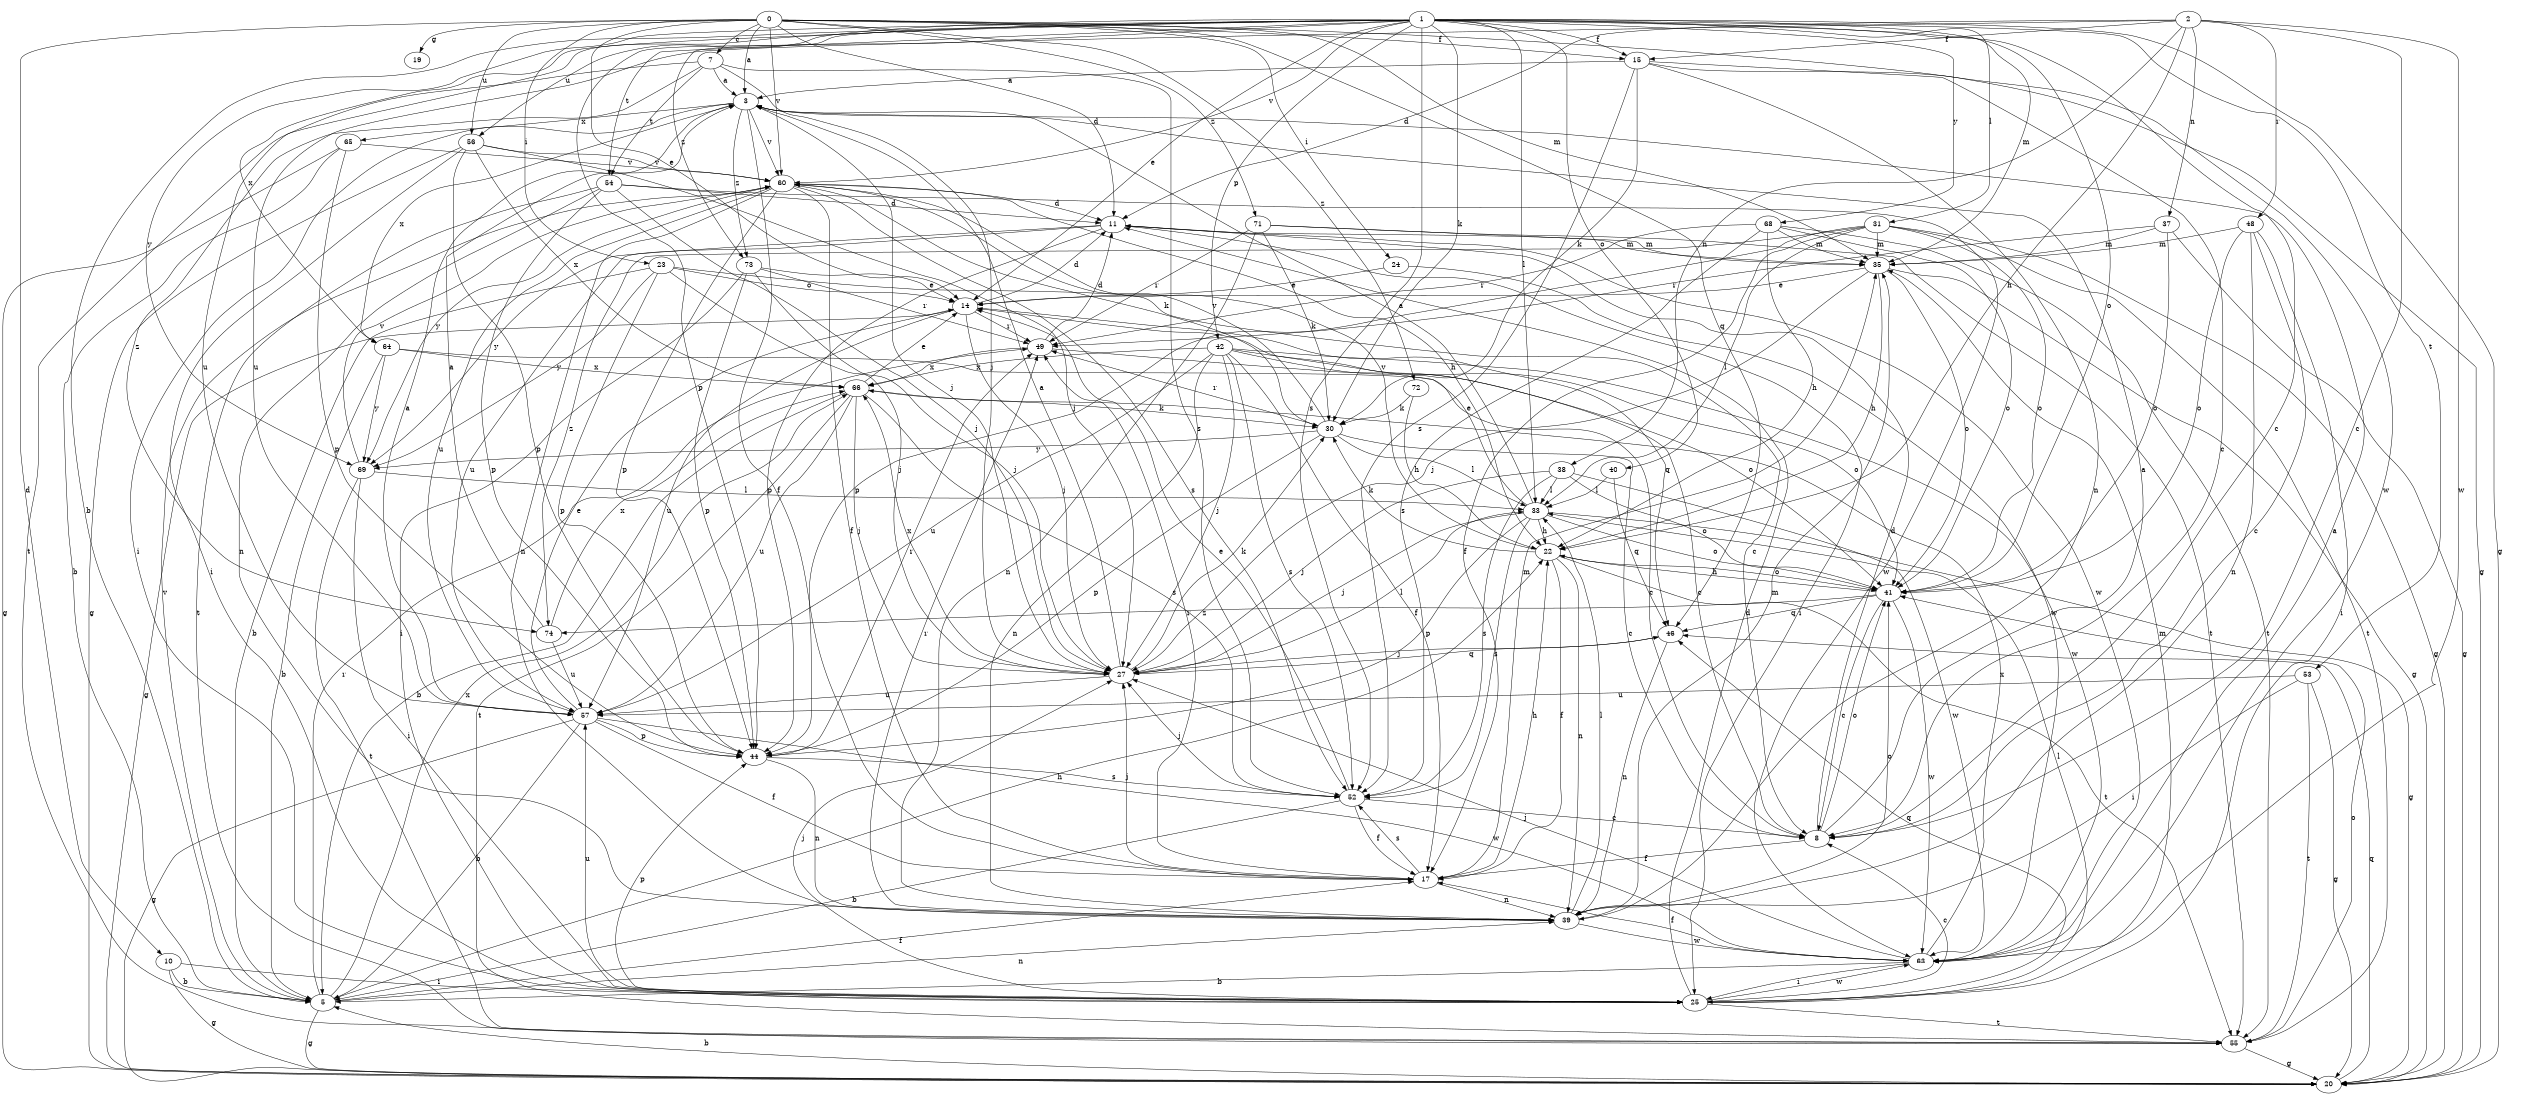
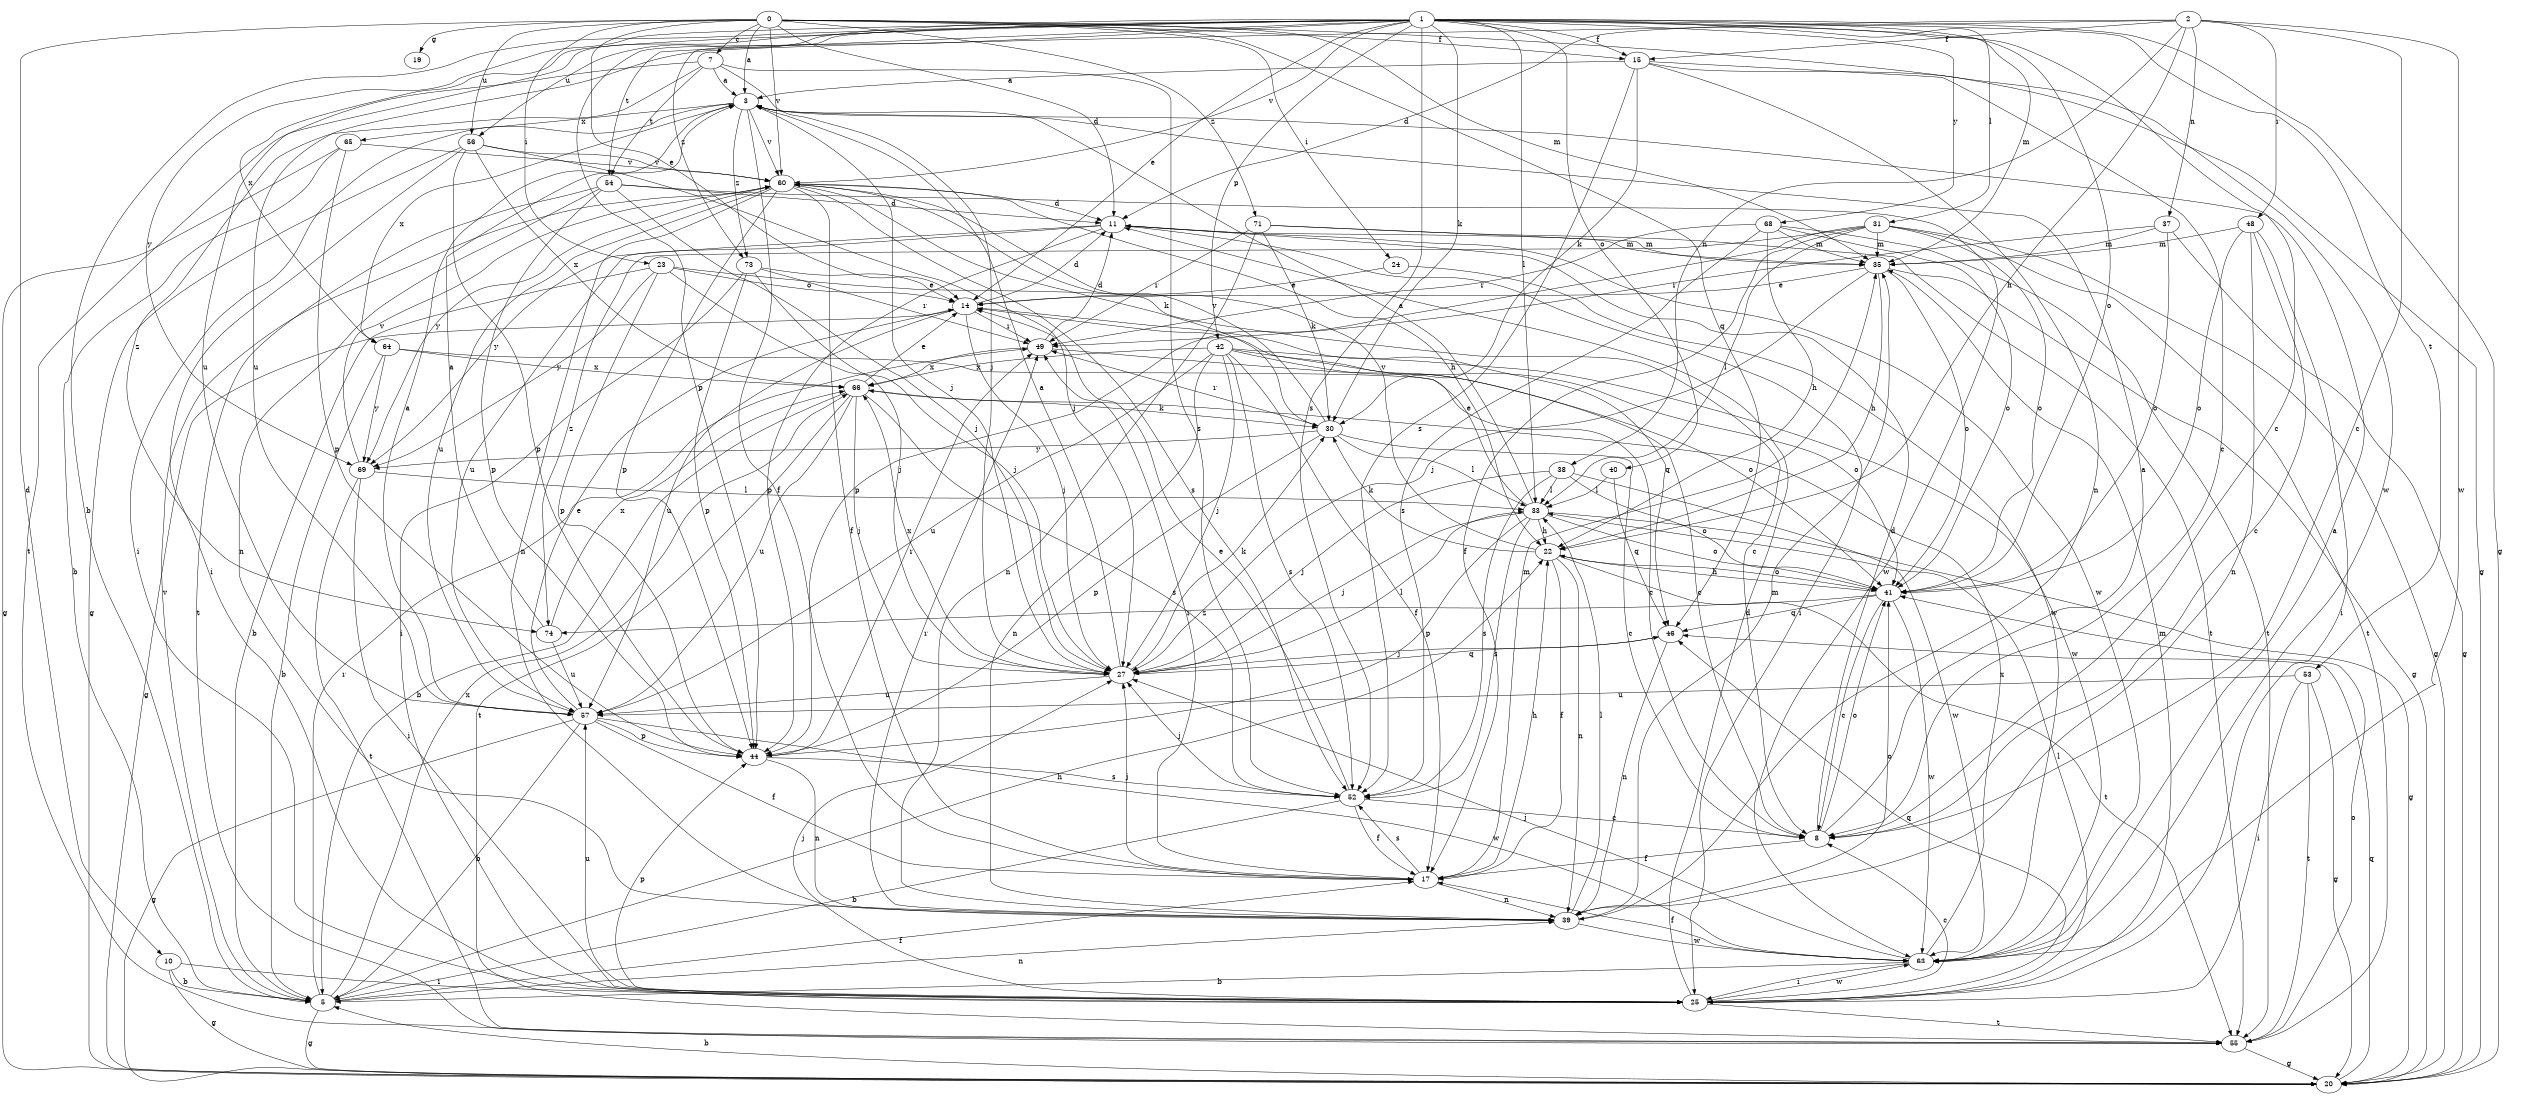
(1416, 388) -> none
(1965, 881) -> (2117, 995)
